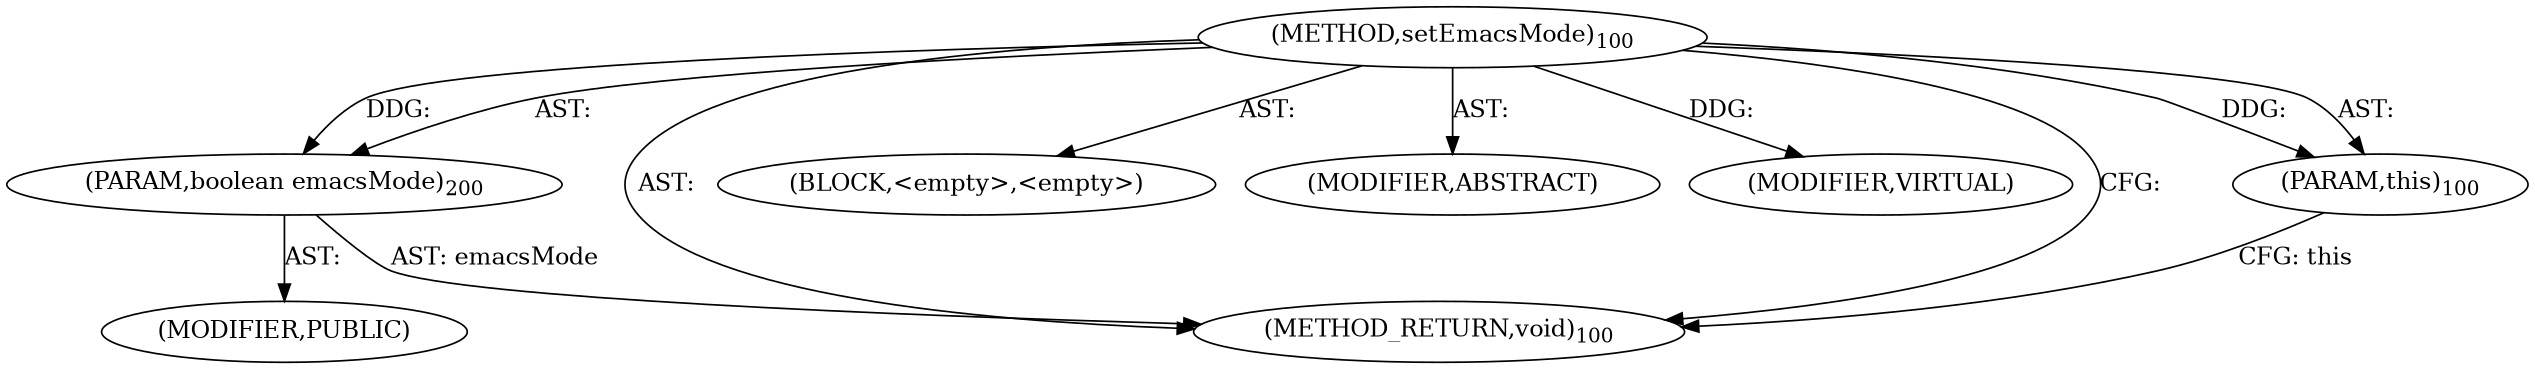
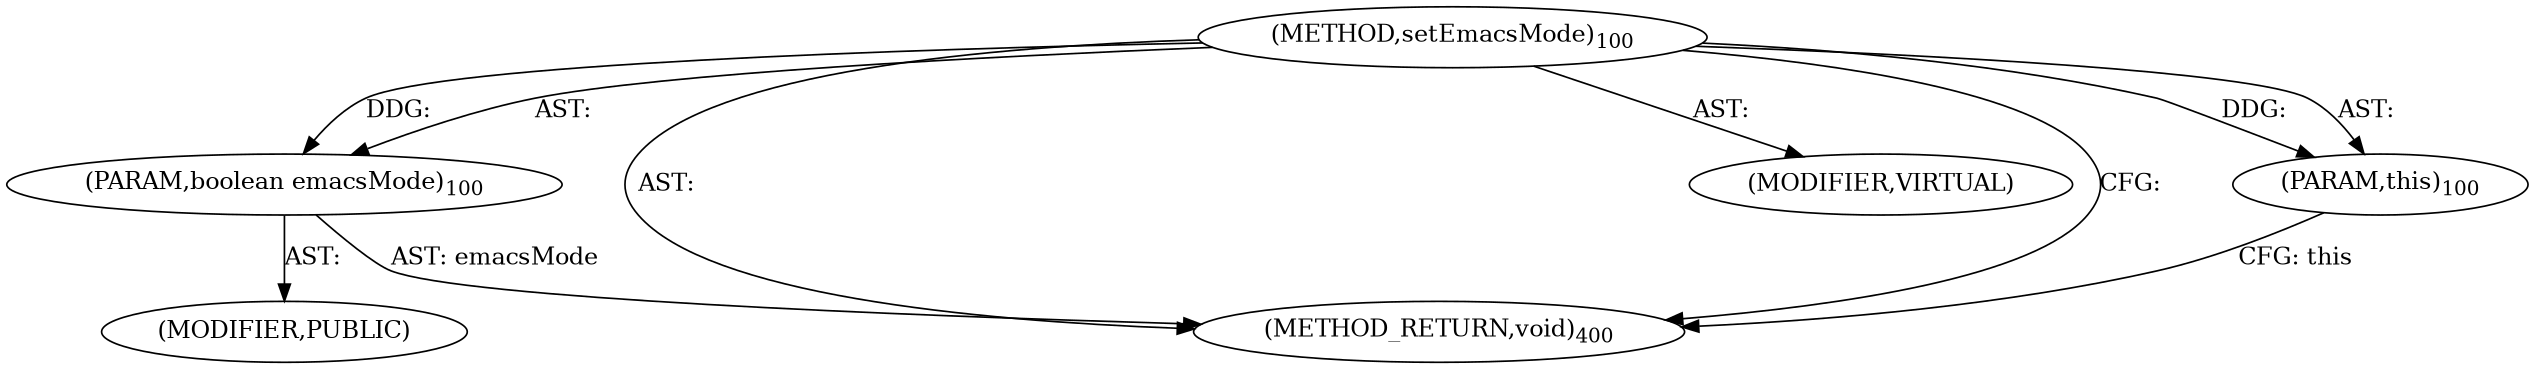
(1725, 111) -> (1725, 111)
(465, 182) -> (465, 182)
(967, 185) -> none
(1453, 185) -> none
(1595, 329) -> (1595, 329)
